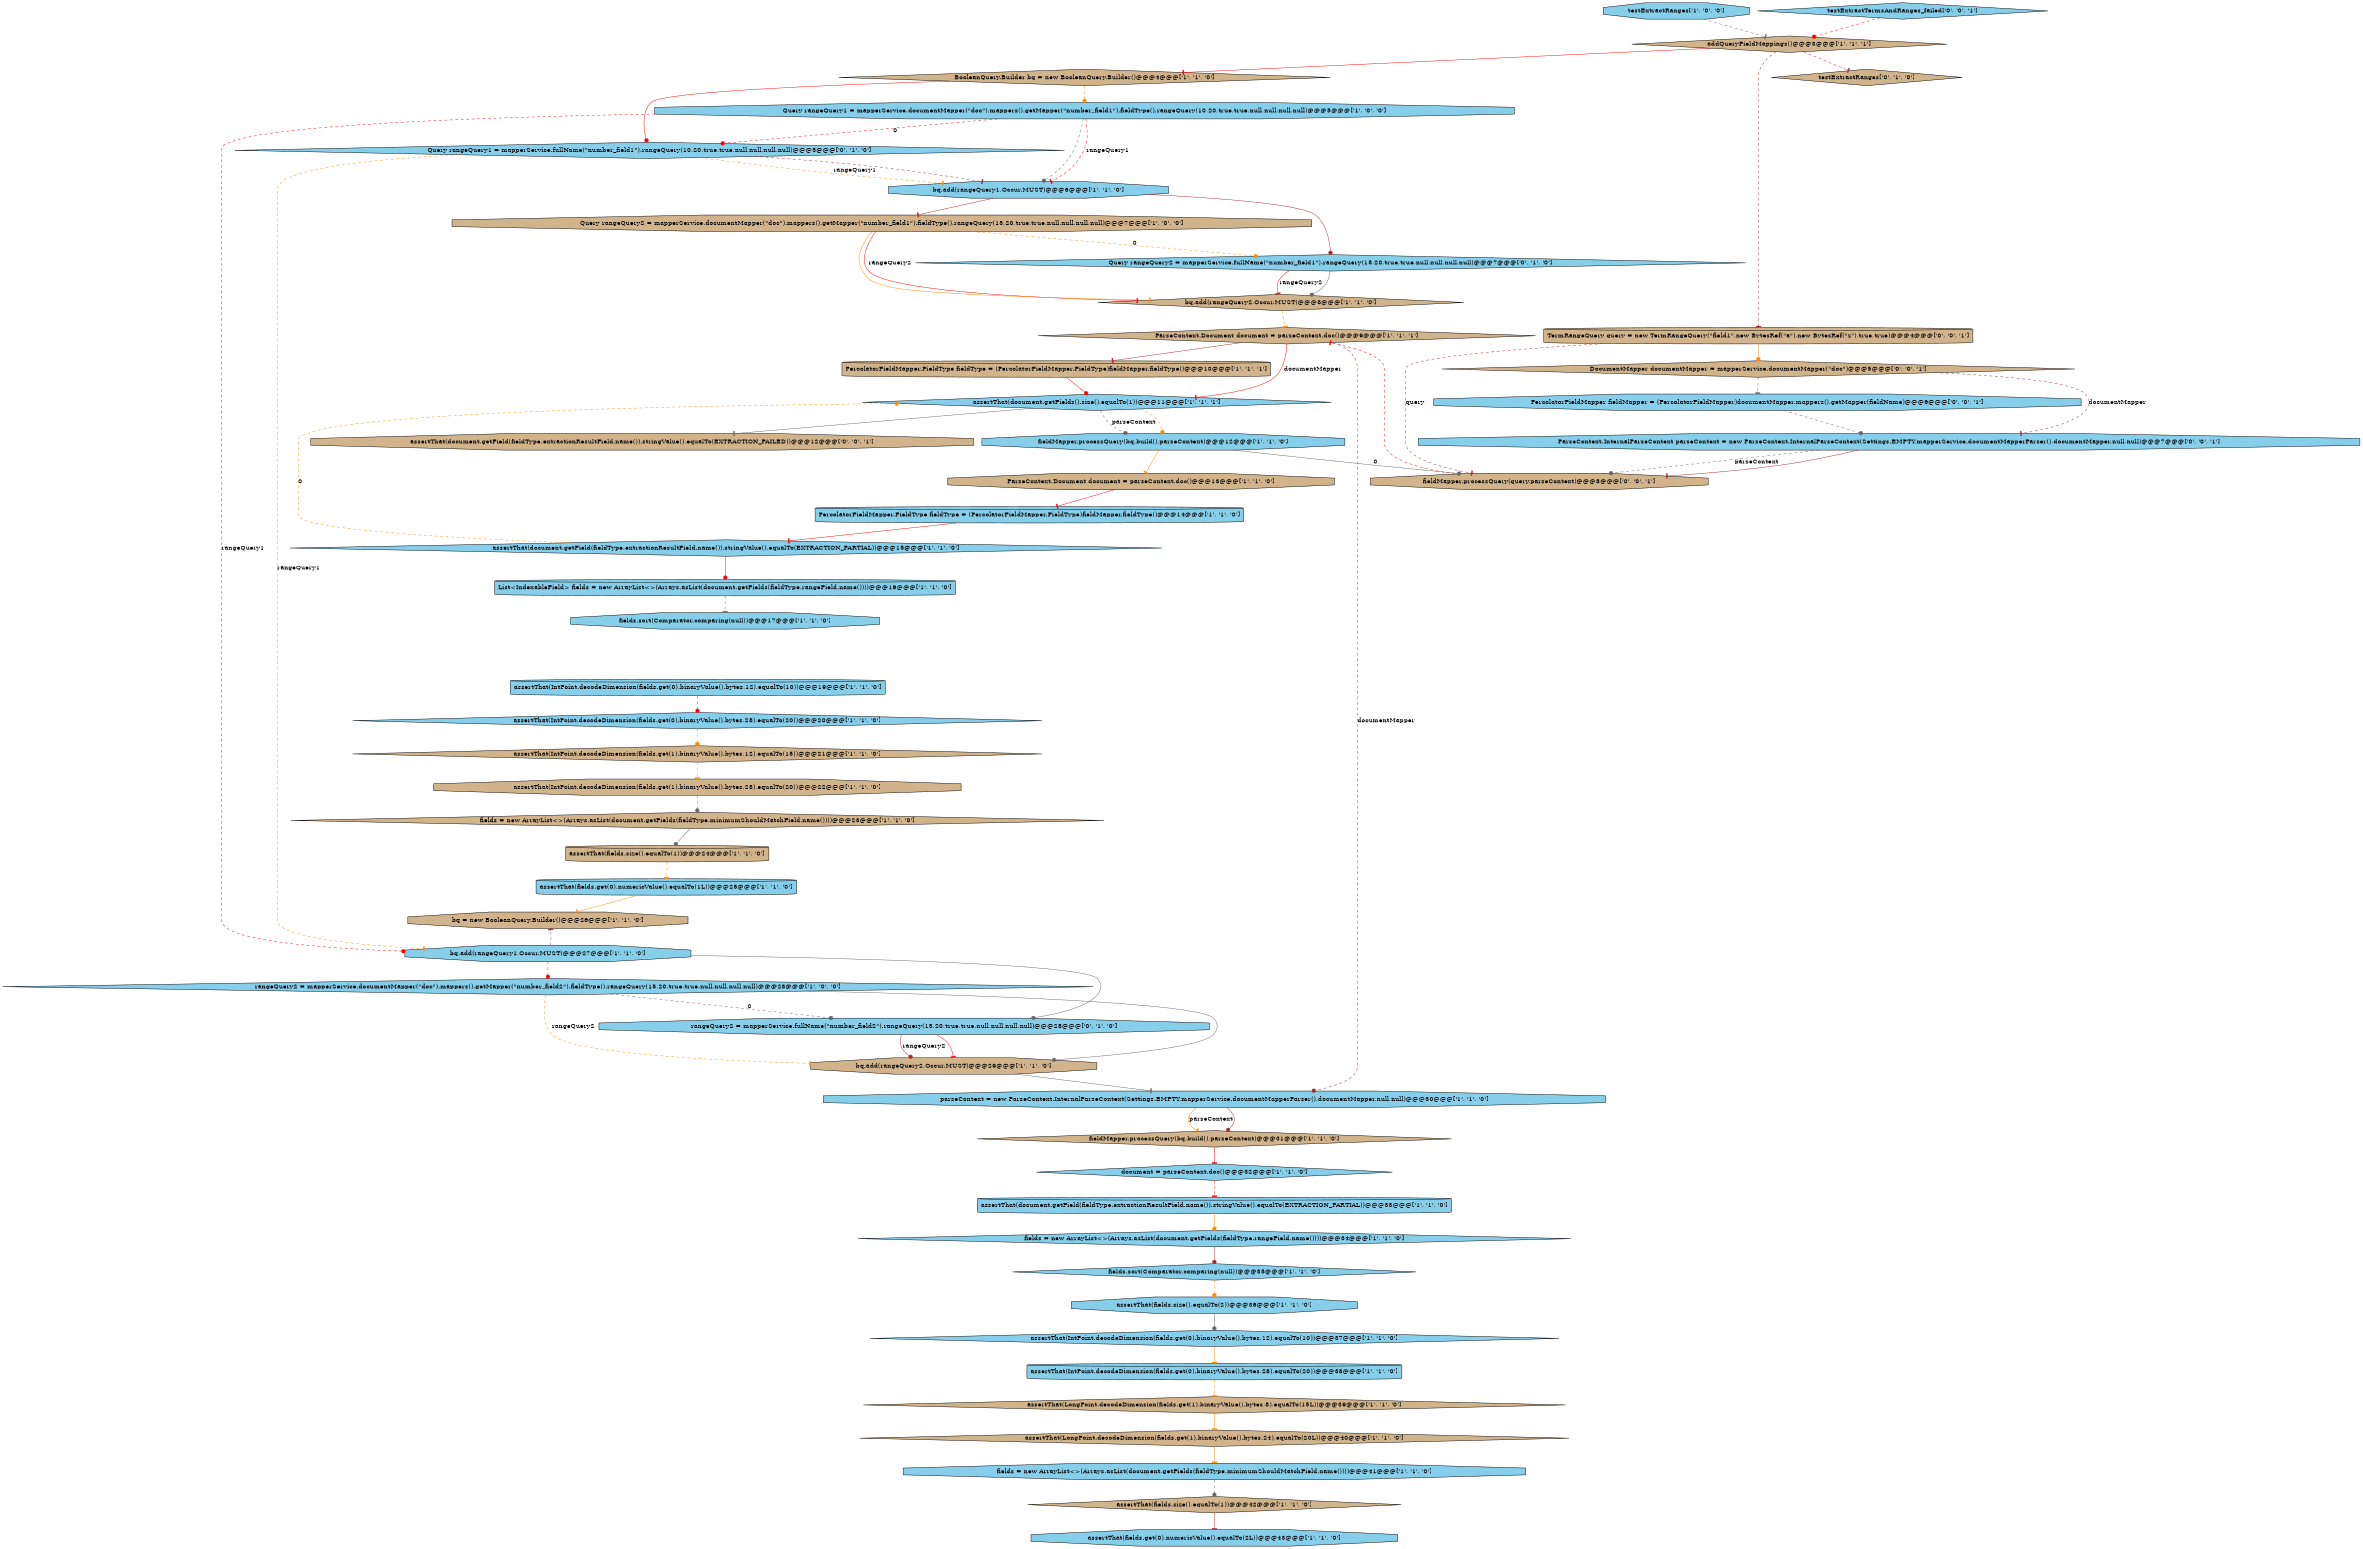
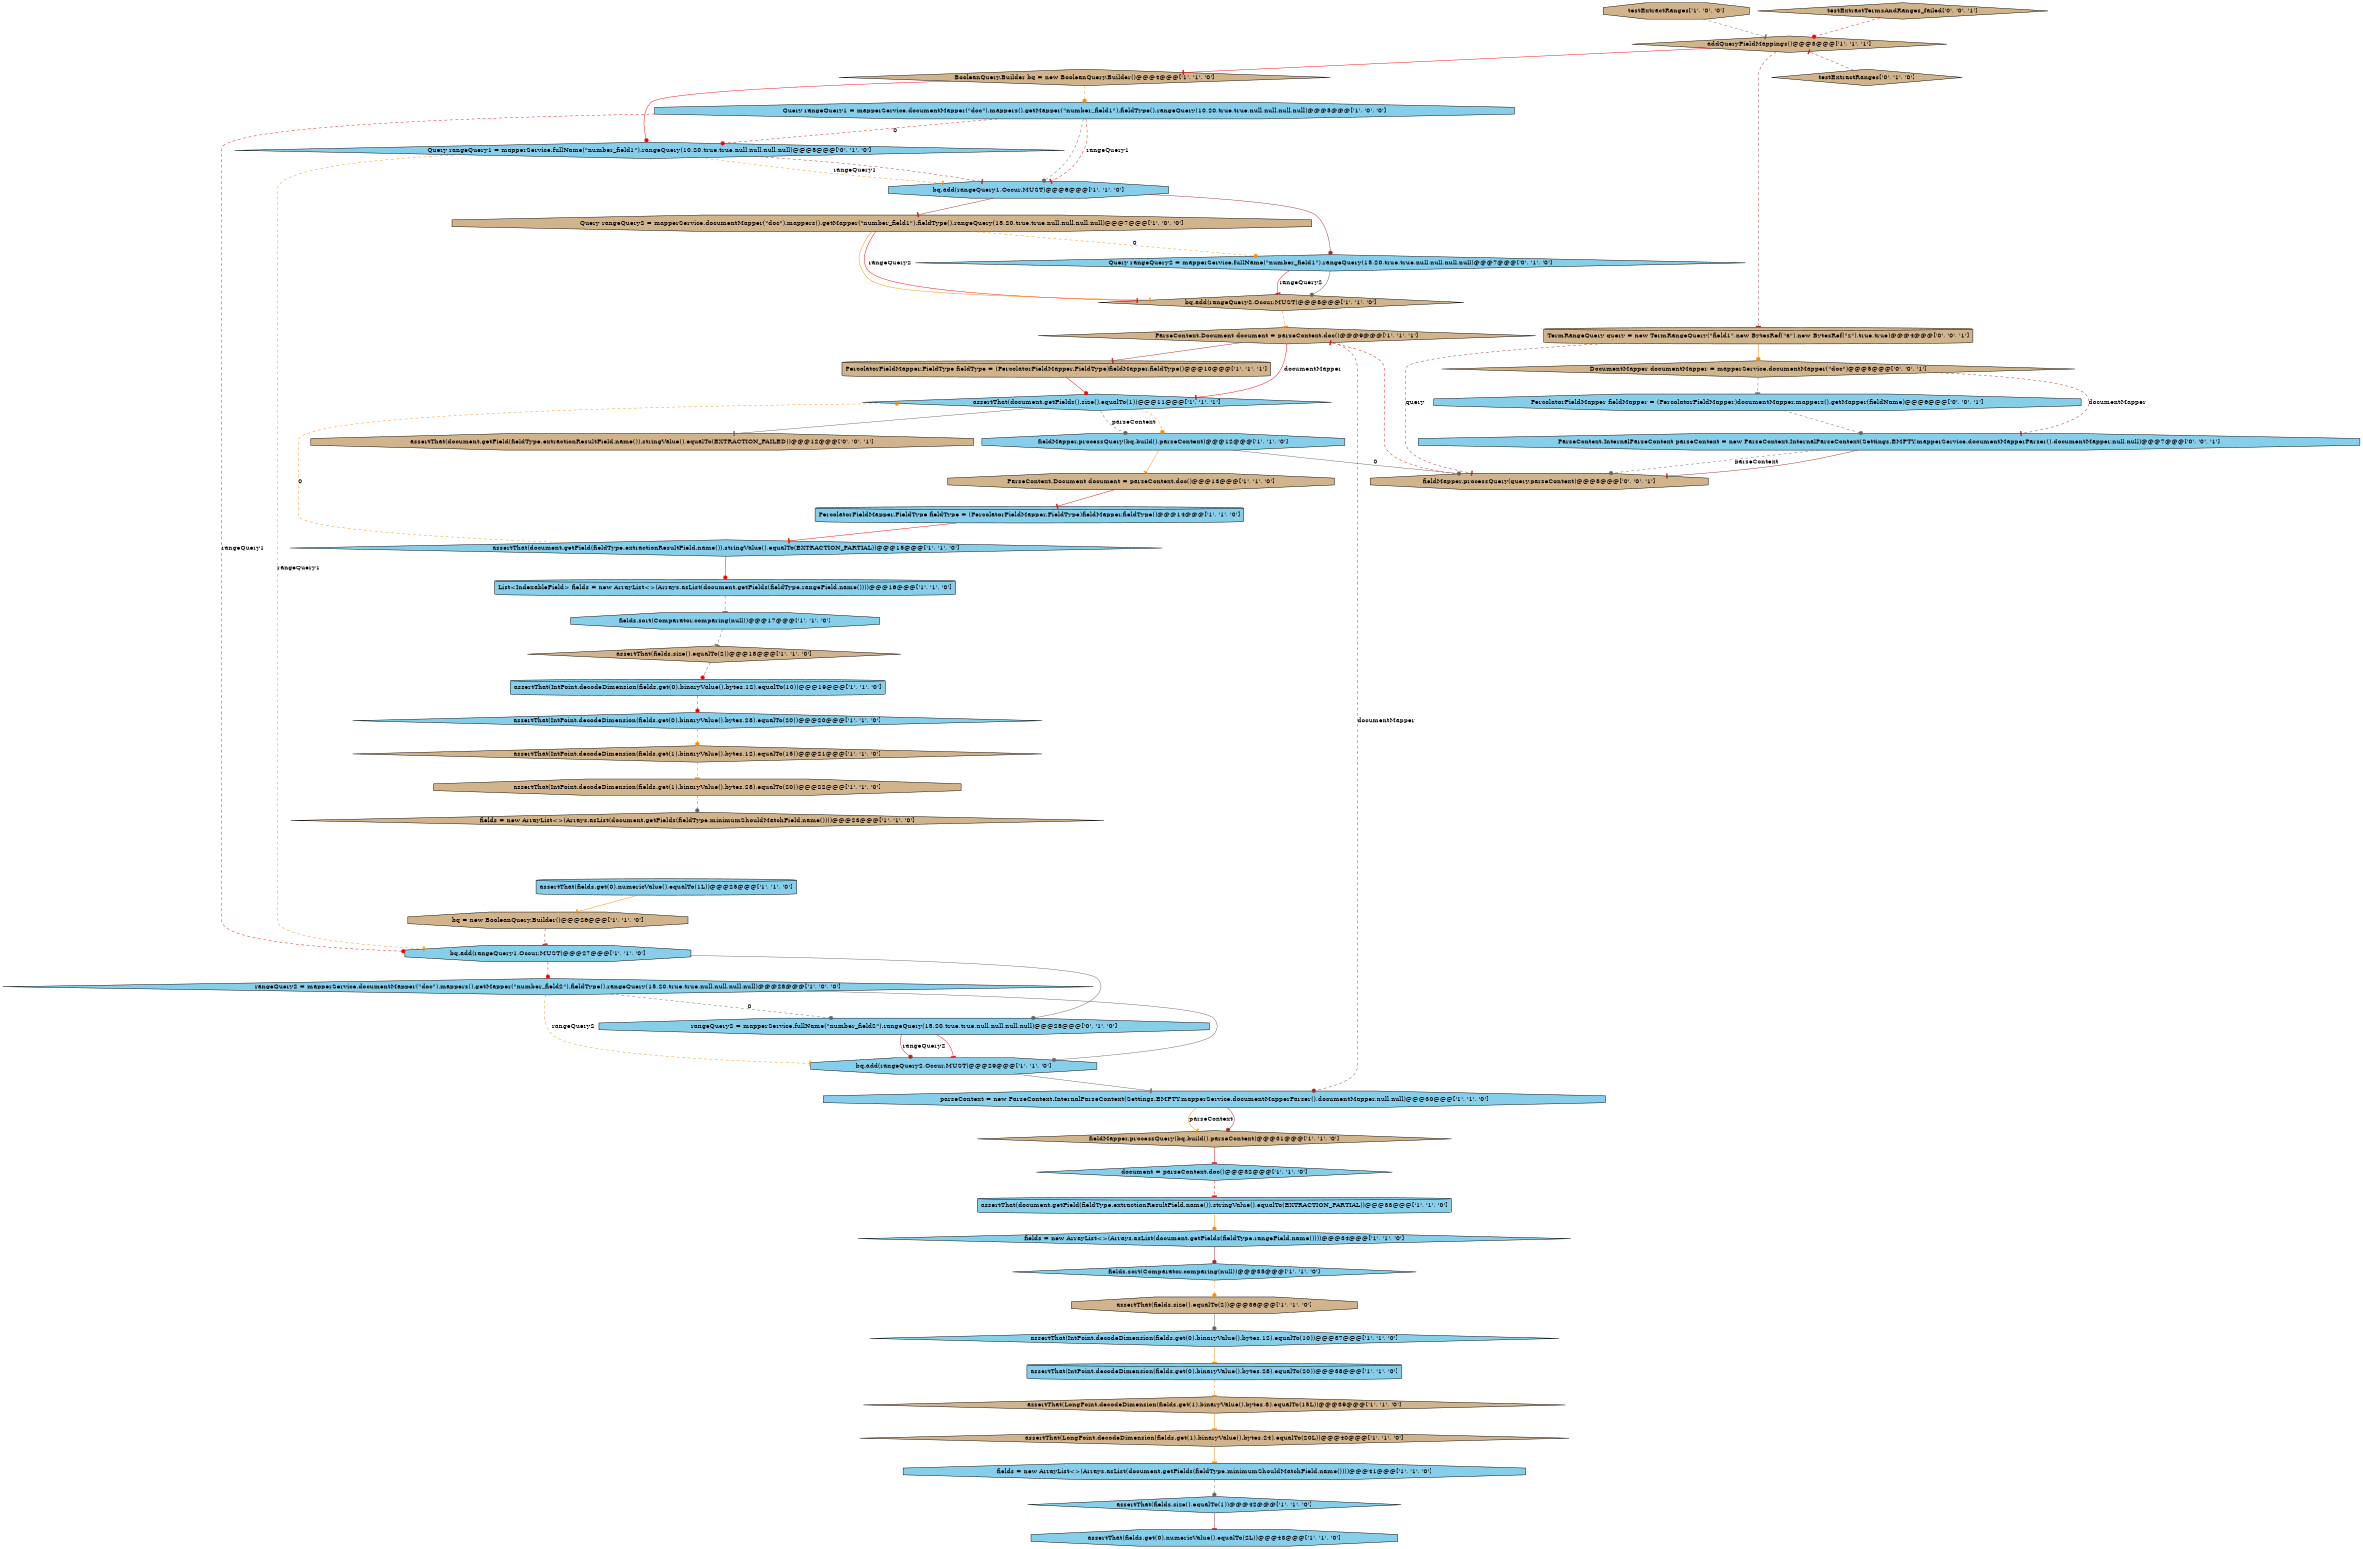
(1676, 11) -> (1676, 11)
(1903, 11) -> (1903, 11)
(1825, 61) -> (1832, 61)
none -> (714, 654)
(667, 854) -> none
(551, 938) -> (545, 936)
(954, 1066) -> (954, 1066)
(1214, 1305) -> (1214, 1305)
(1214, 1505) -> (1214, 1505)
